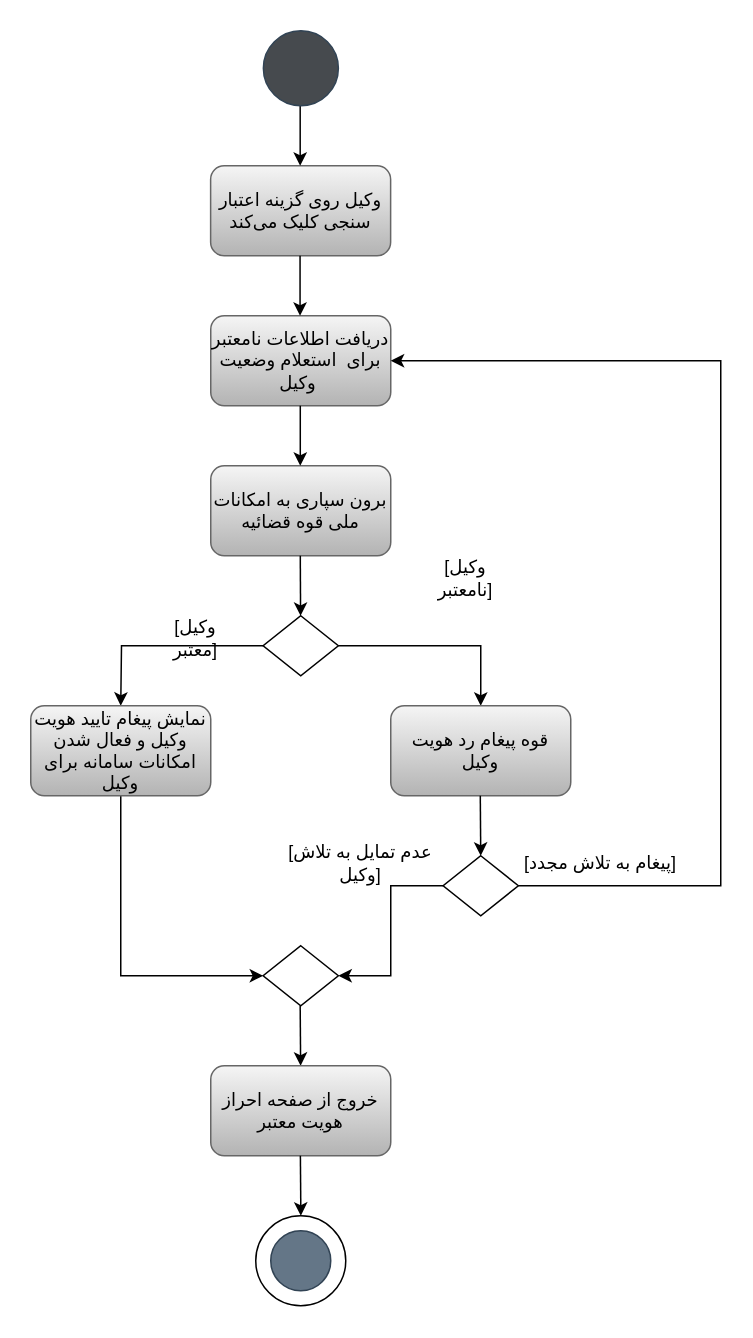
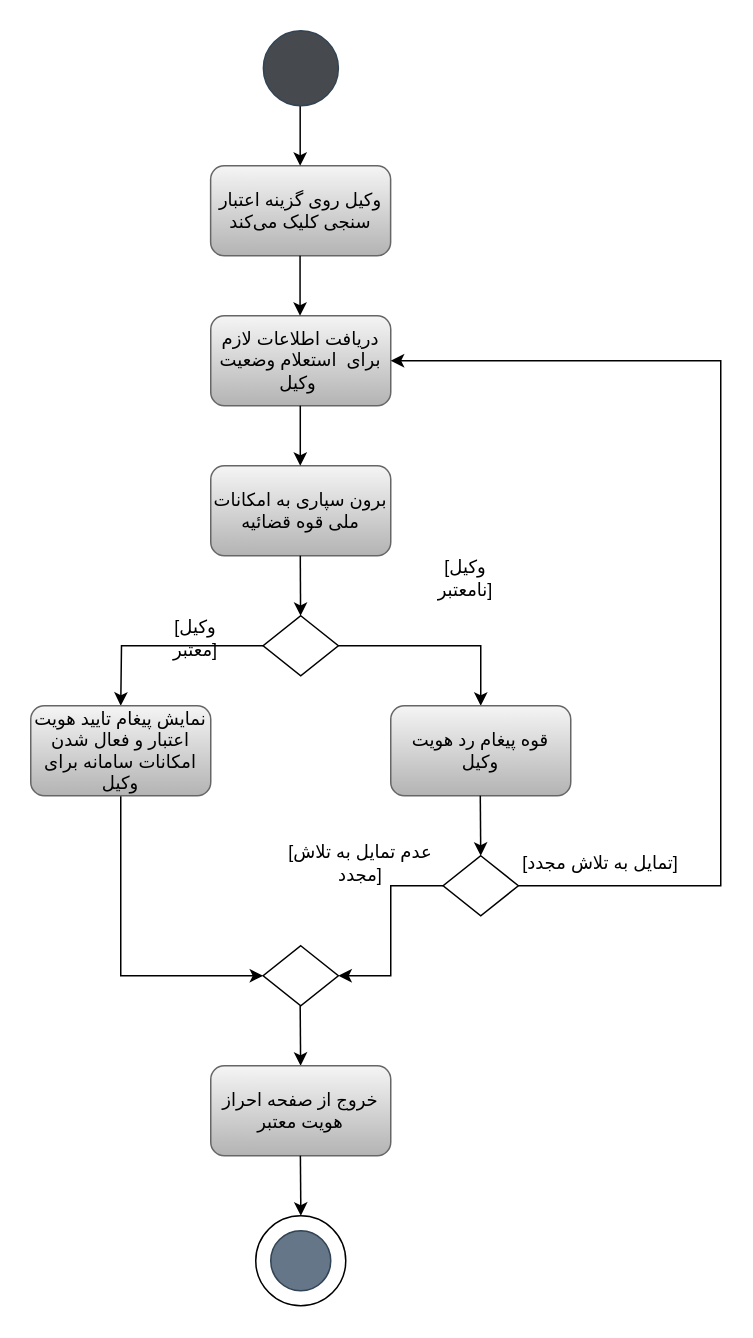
(301, 361) -> (301, 361)
(121, 751) -> (121, 751)
(361, 863) -> (361, 863)
(601, 863) -> (601, 863)
